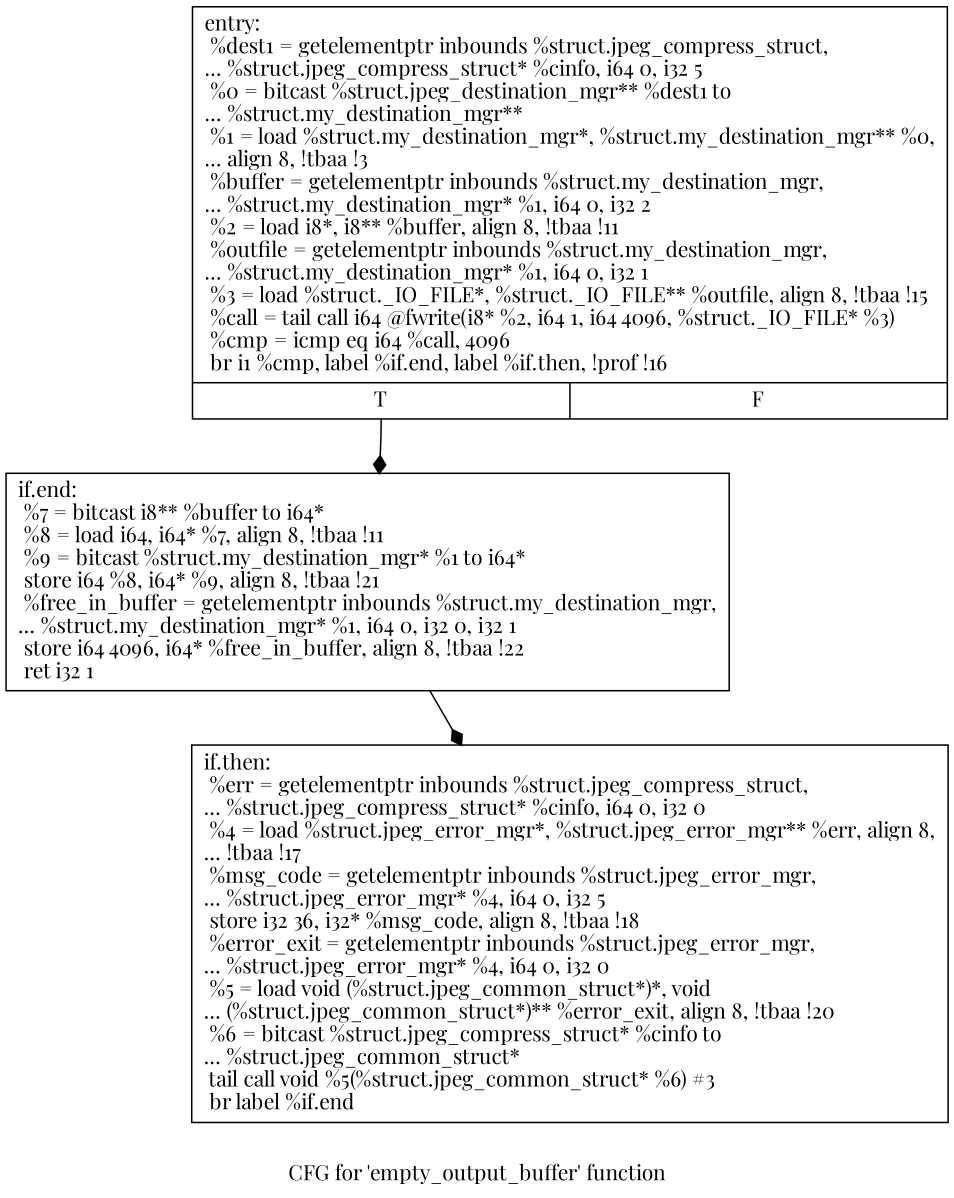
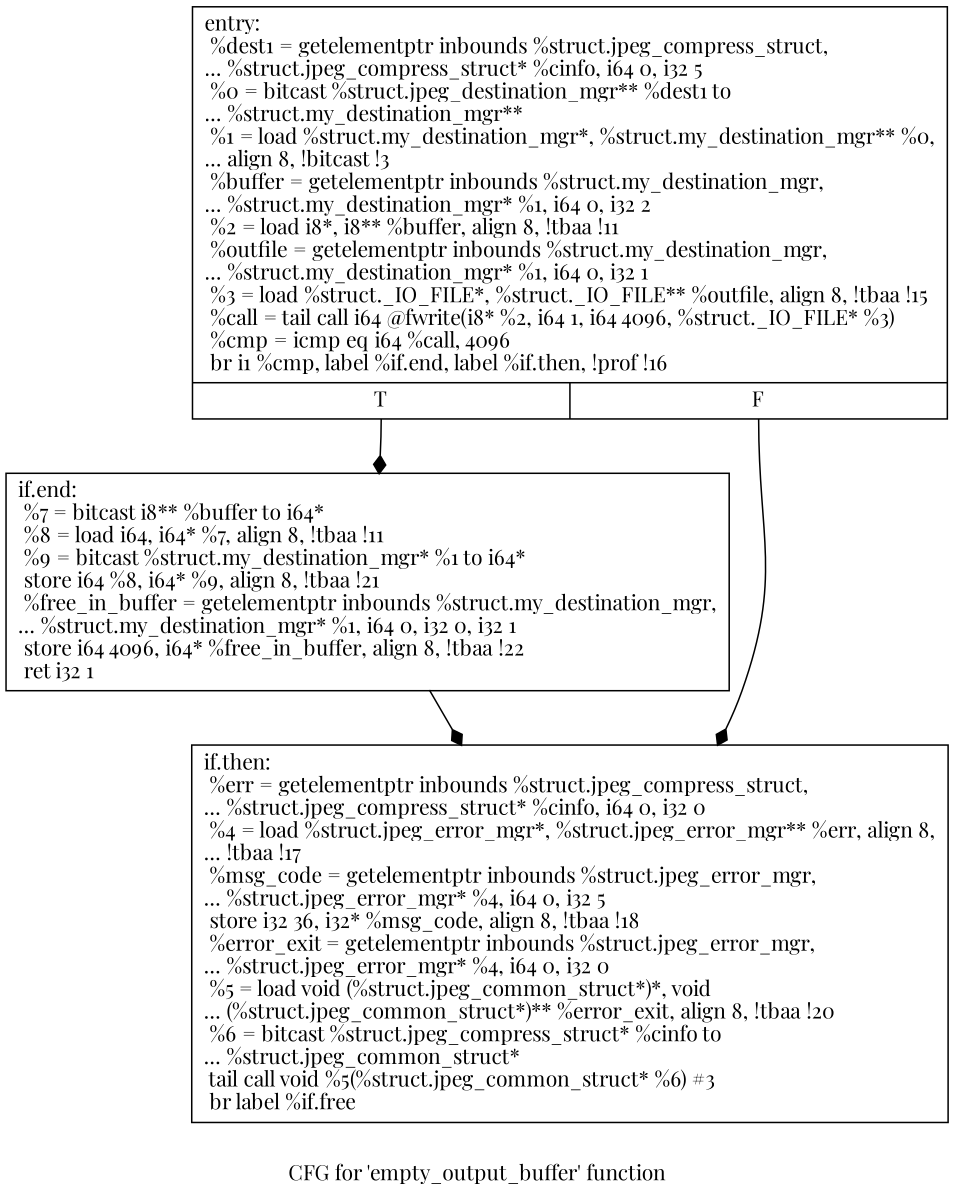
(287, 160) -> (297, 160)
none -> (765, 577)
(279, 1103) -> (280, 1103)
